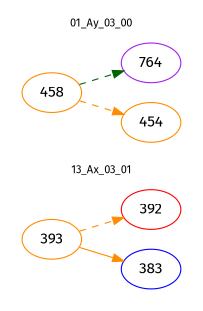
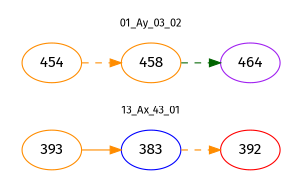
(101, 24) -> (151, 24)
(151, 63) -> (250, 63)
(96, 106) -> (96, 63)
(101, 170) -> (151, 111)
(96, 226) -> (195, 150)
